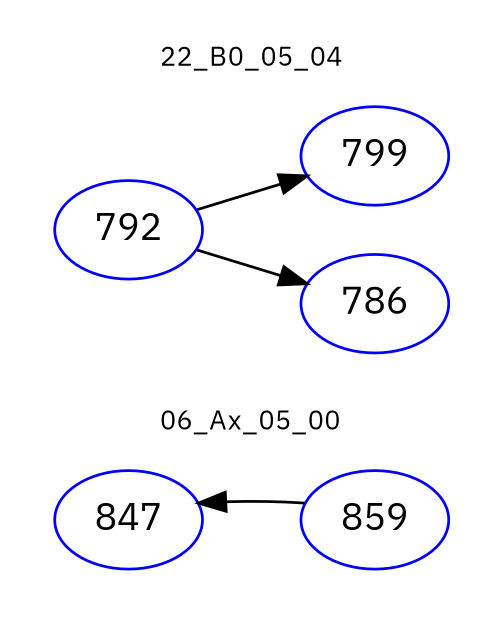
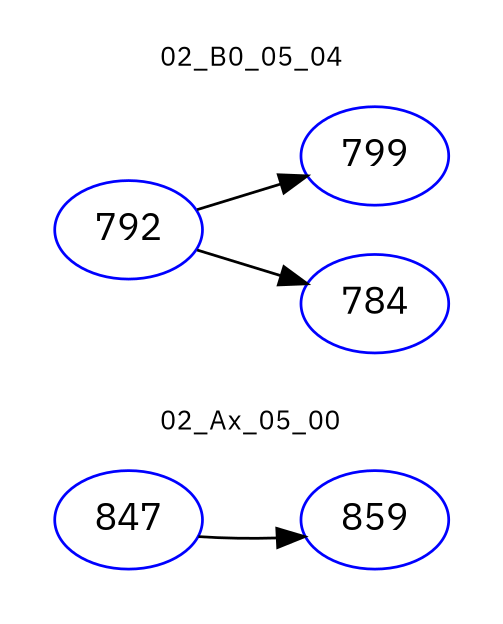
(252, 59) -> (252, 59)
(375, 304) -> (375, 304)
(252, 423) -> (252, 423)
(265, 502) -> (238, 538)
